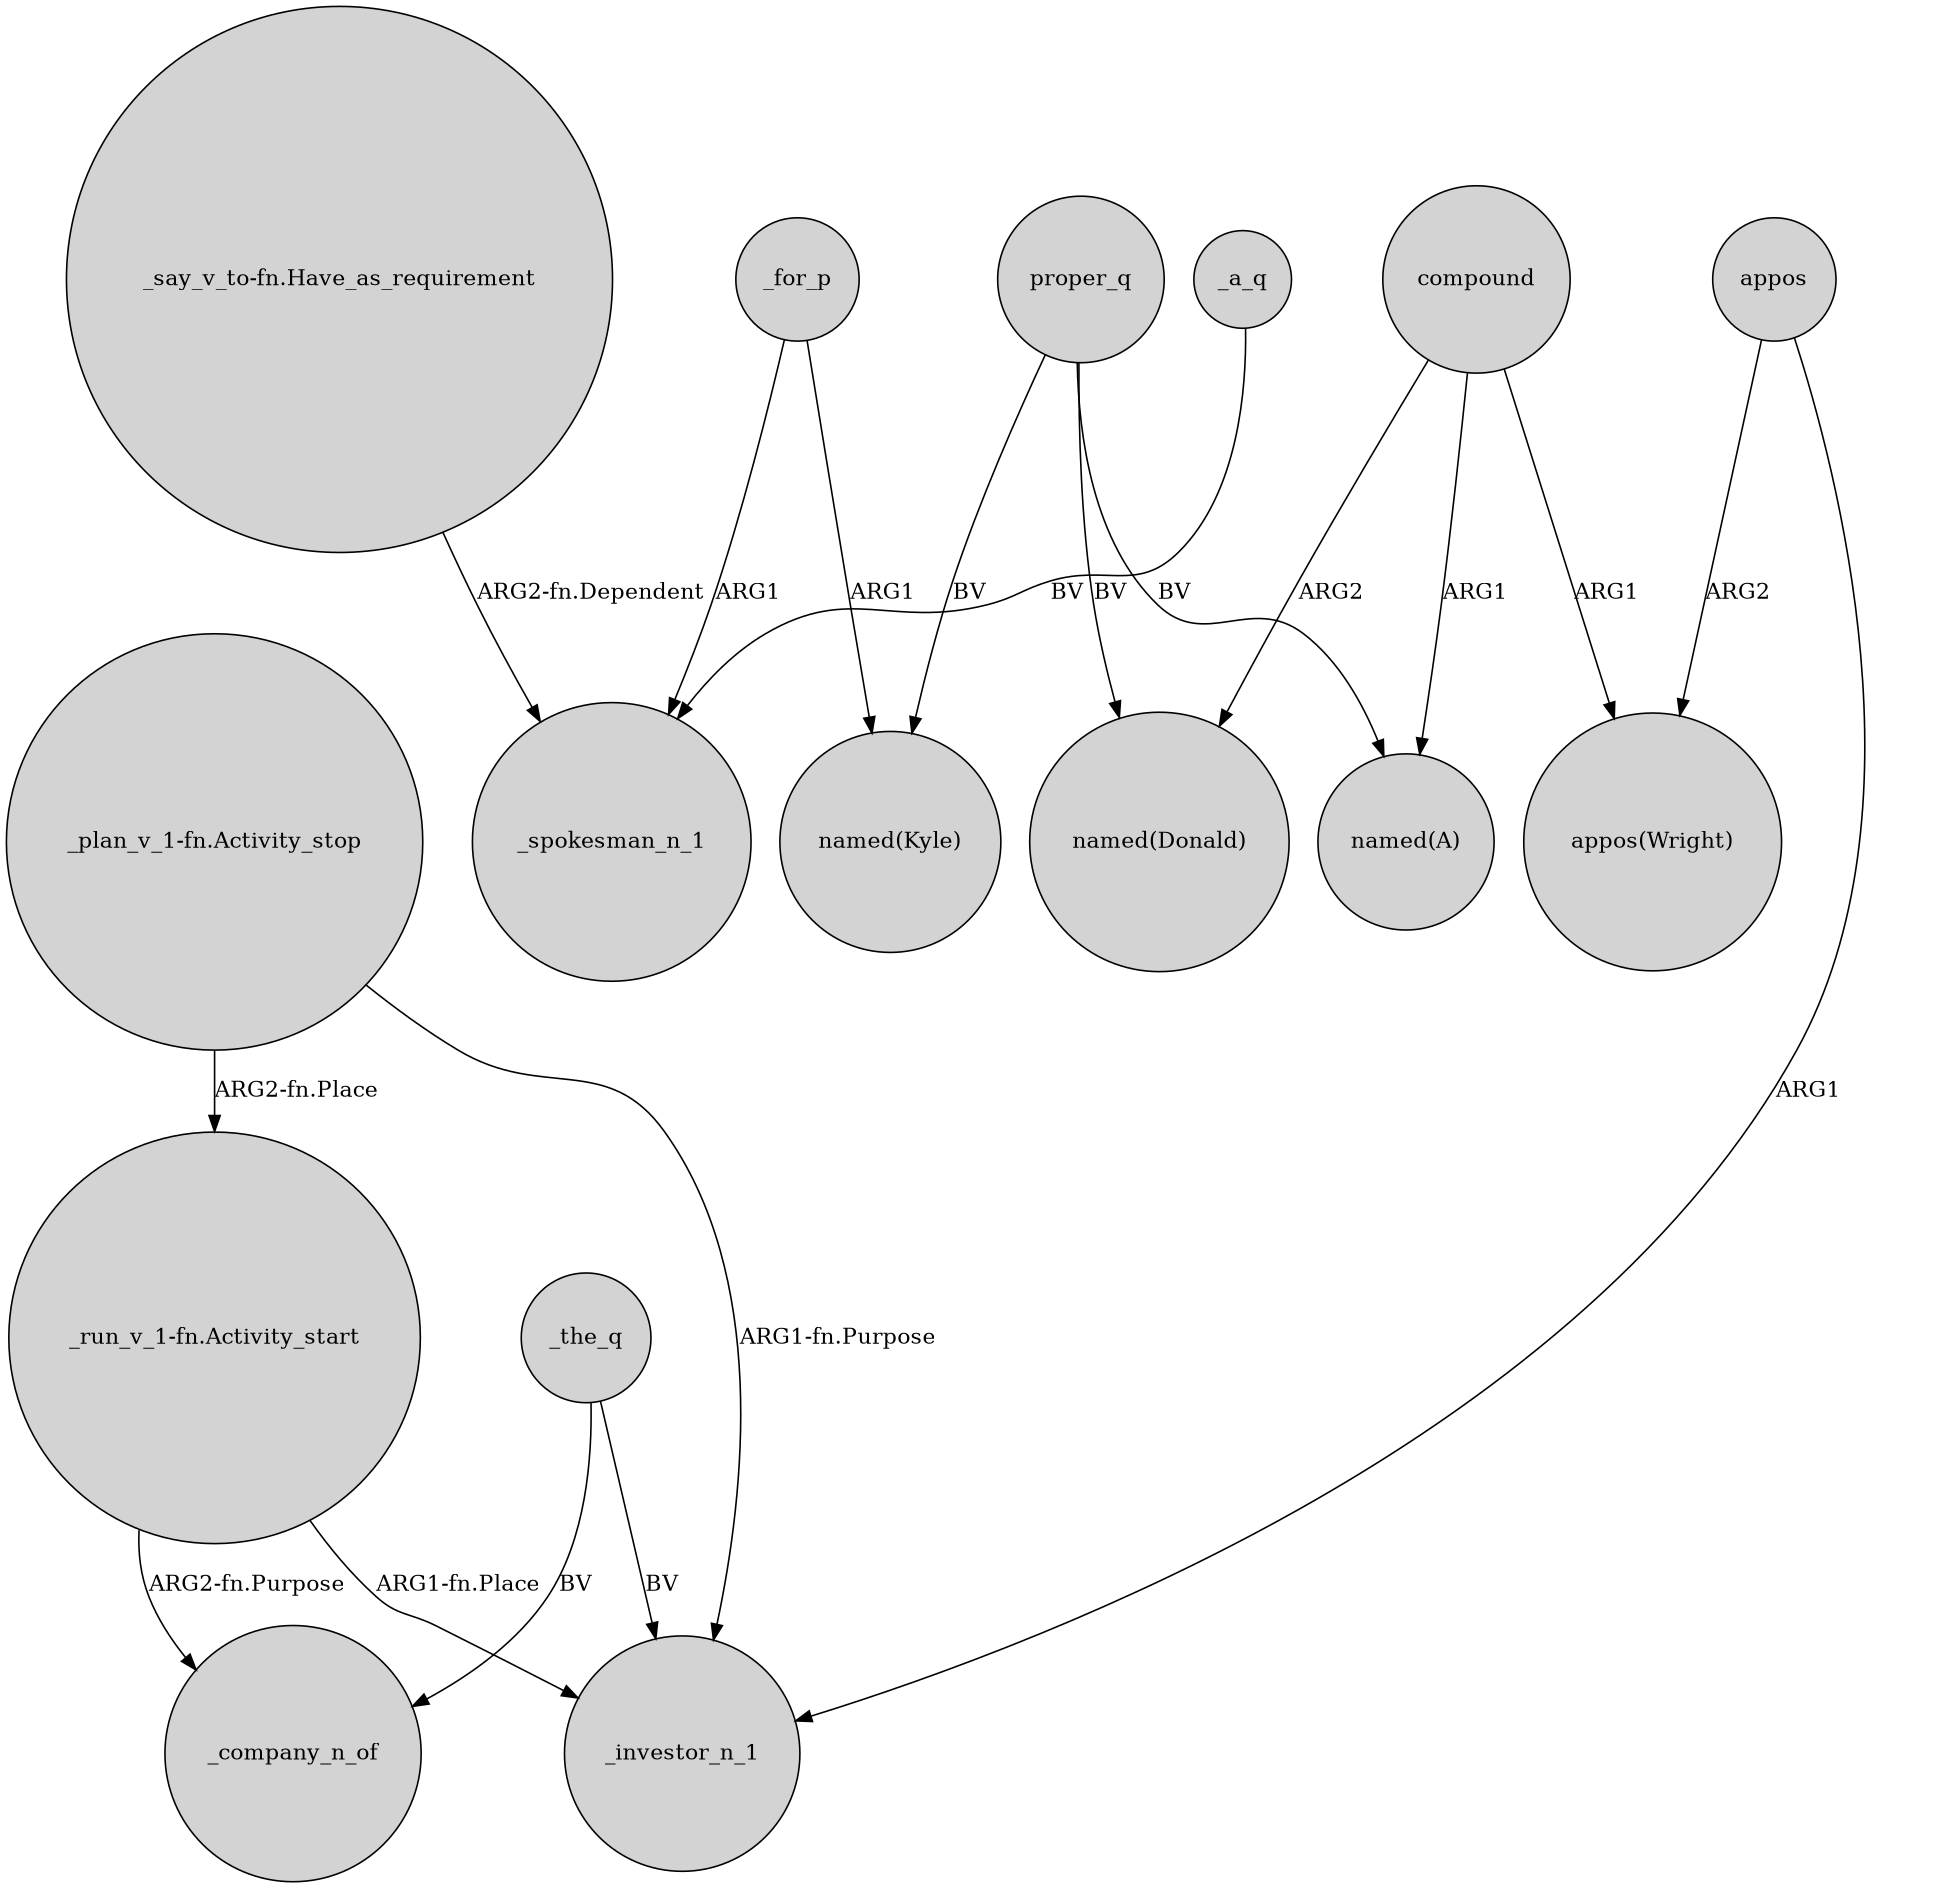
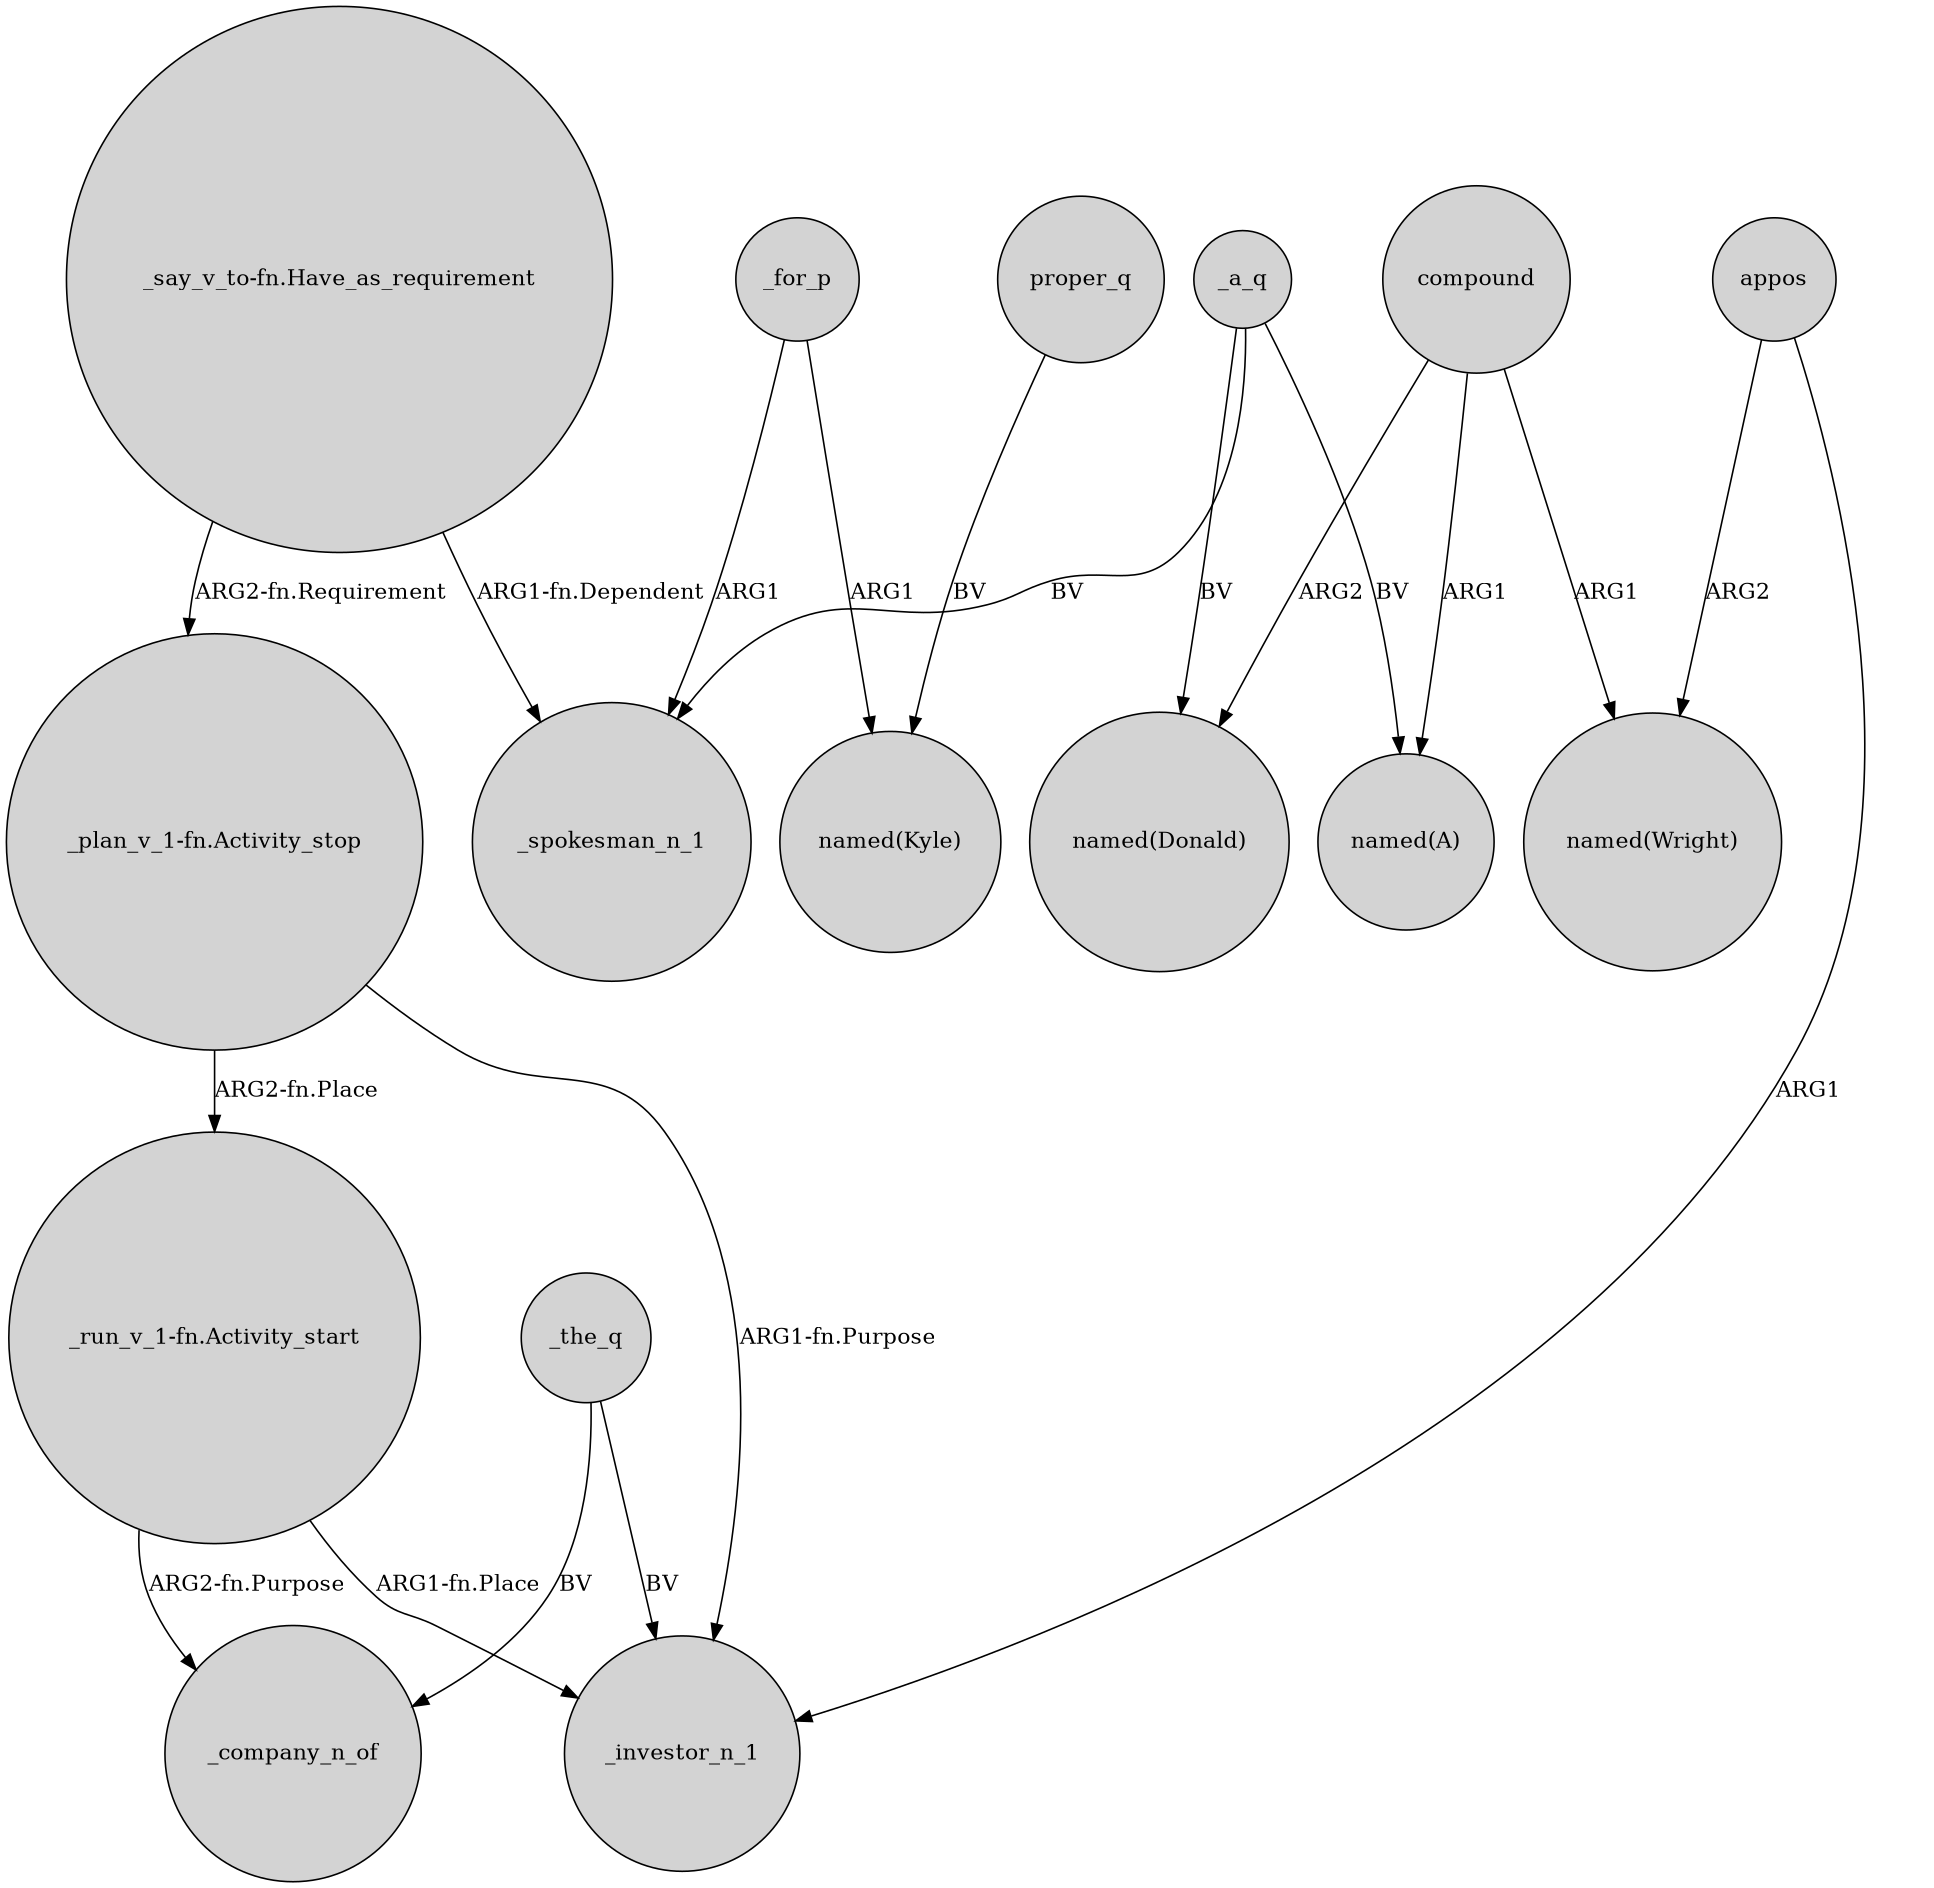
(1085, 534) -> (1209, 532)
none -> (198, 569)
(591, 593) -> (591, 593)
(1168, 612) -> (1353, 524)
(1653, 842) -> (1653, 842)
